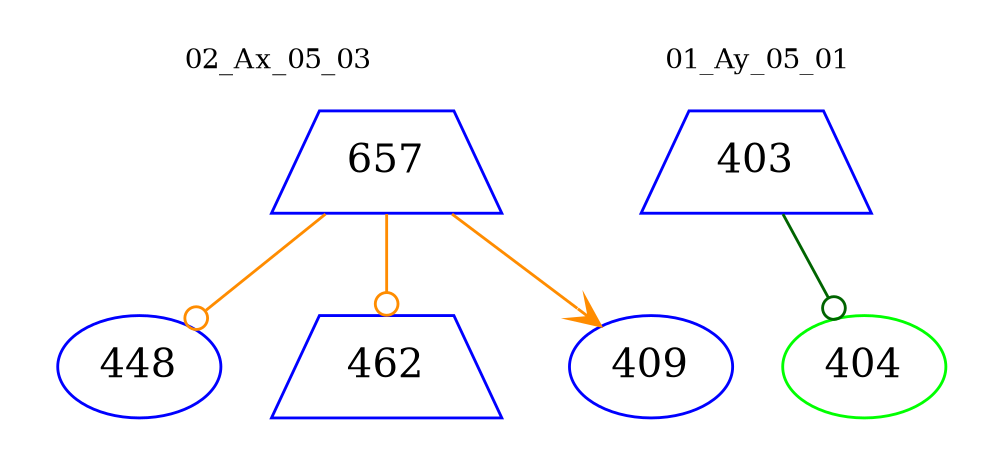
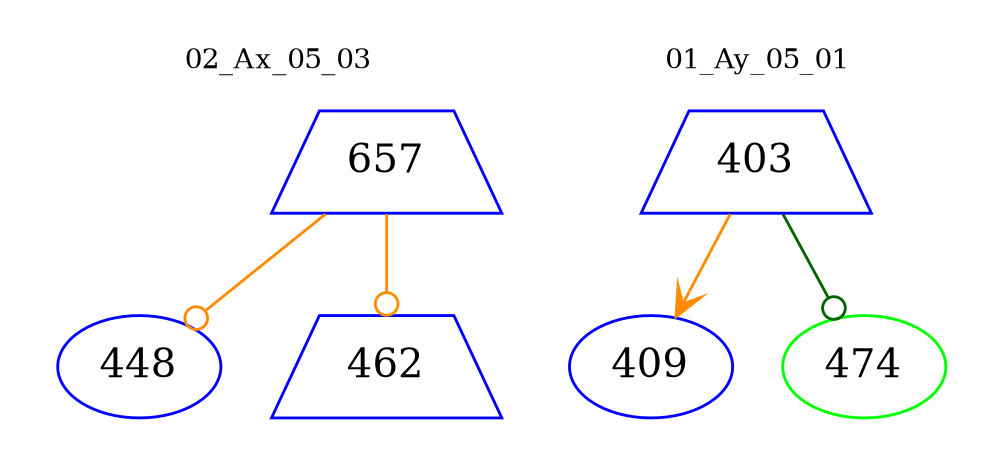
(505, 254) -> (710, 253)
(864, 367) -> (864, 367)
